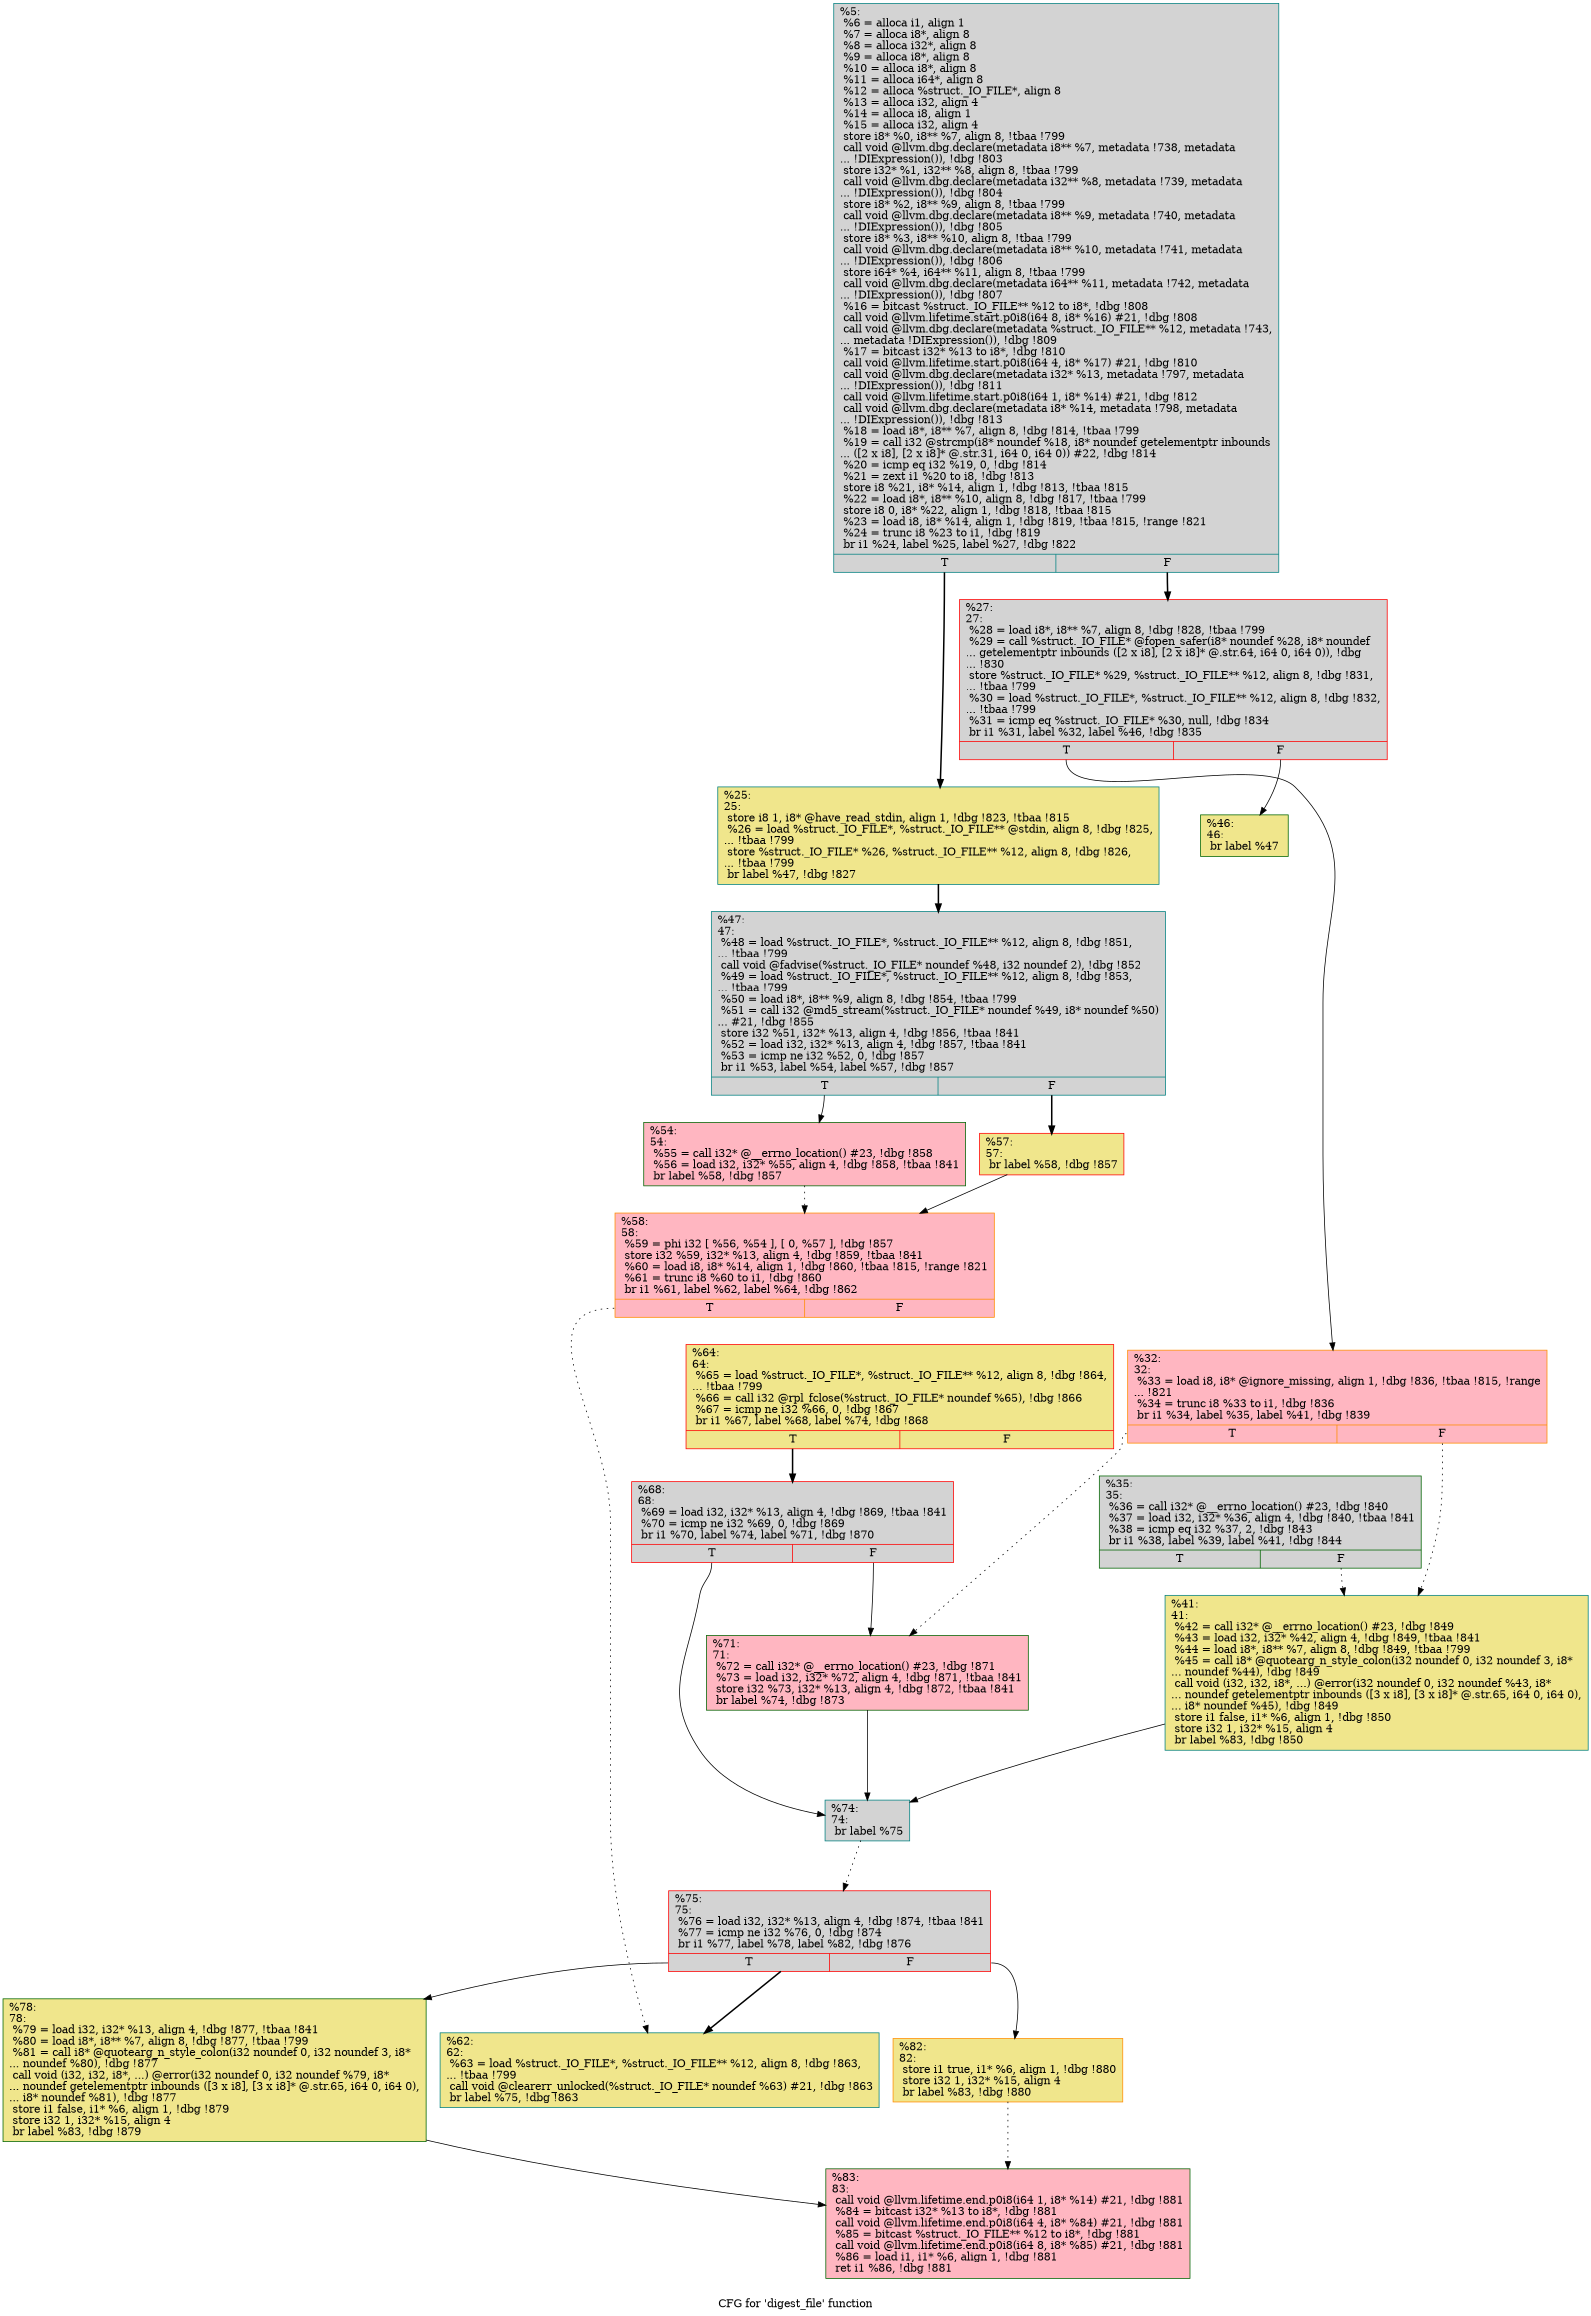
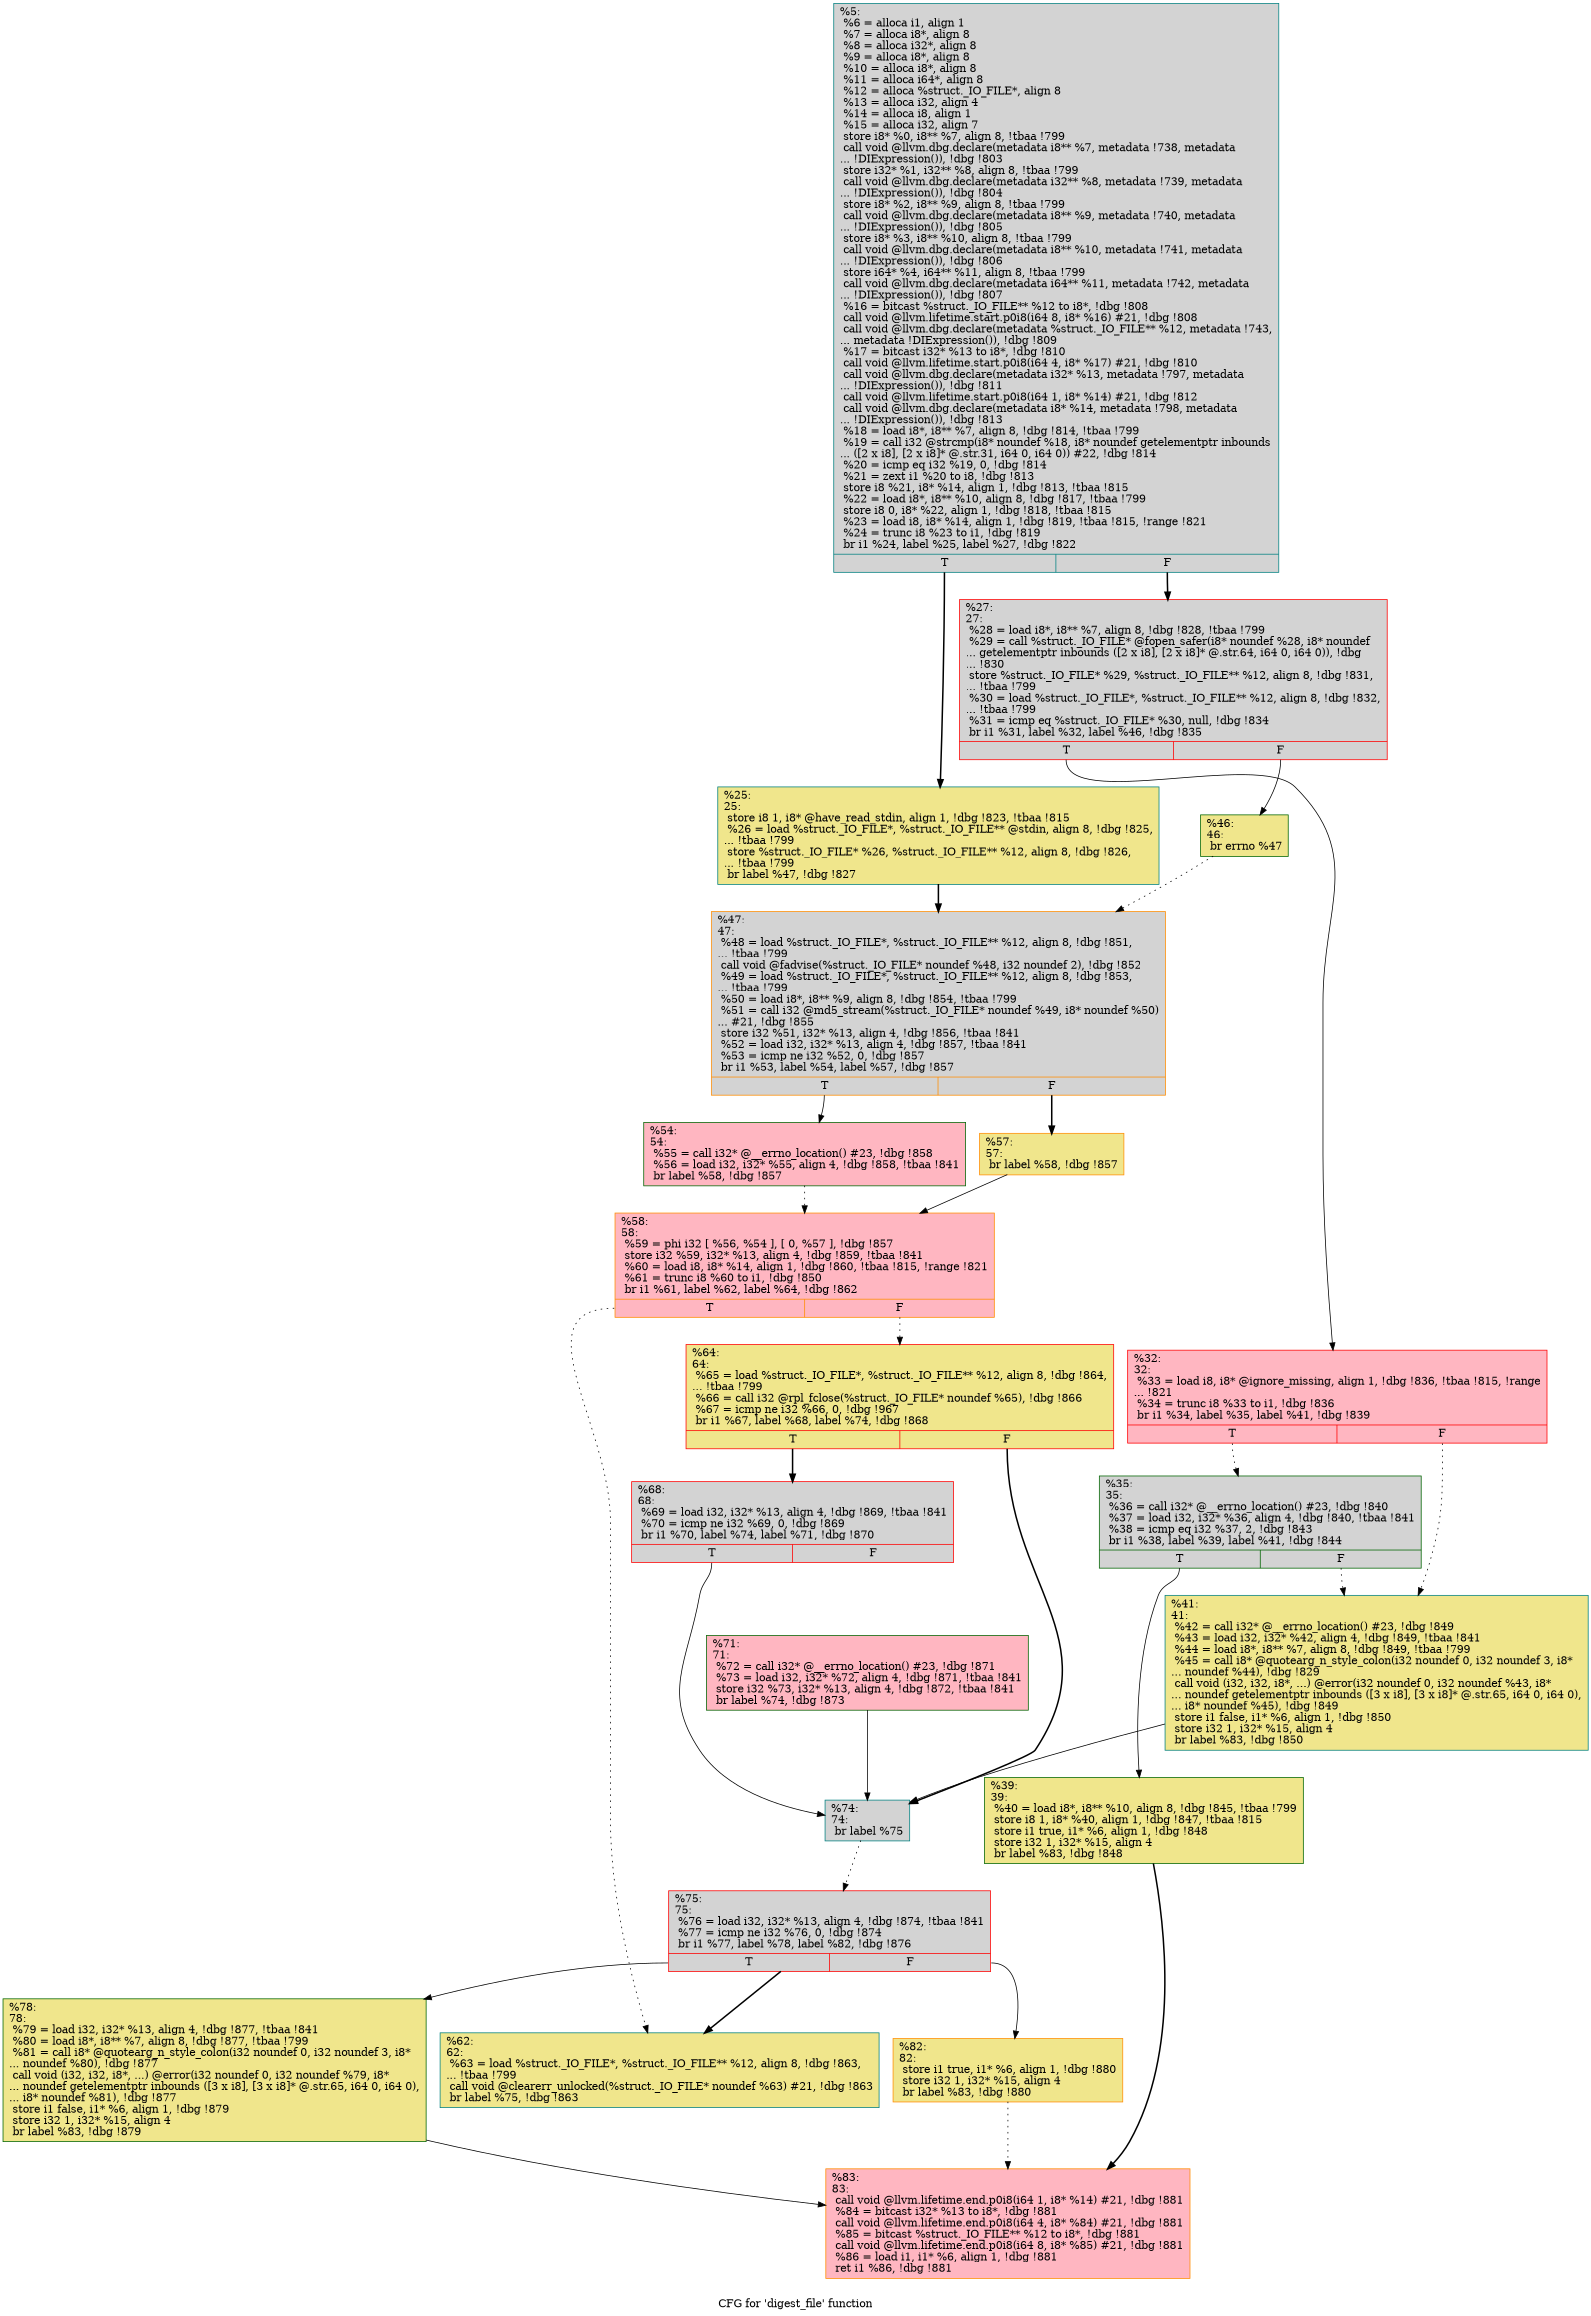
(909, 125) -> (909, 125)
(1243, 847) -> (1244, 847)
none -> (1168, 883)
(938, 1003) -> (938, 1003)
(1052, 1154) -> (1052, 1154)
(722, 1278) -> (722, 1278)
none -> (900, 1327)
(1337, 1397) -> (1337, 1397)
(796, 1410) -> (796, 1410)
(1026, 1535) -> (1233, 1456)
(873, 1595) -> none
none -> (1061, 1663)
(1246, 1672) -> (1246, 1672)
none -> (1144, 1821)
(1008, 2224) -> (1008, 2224)
